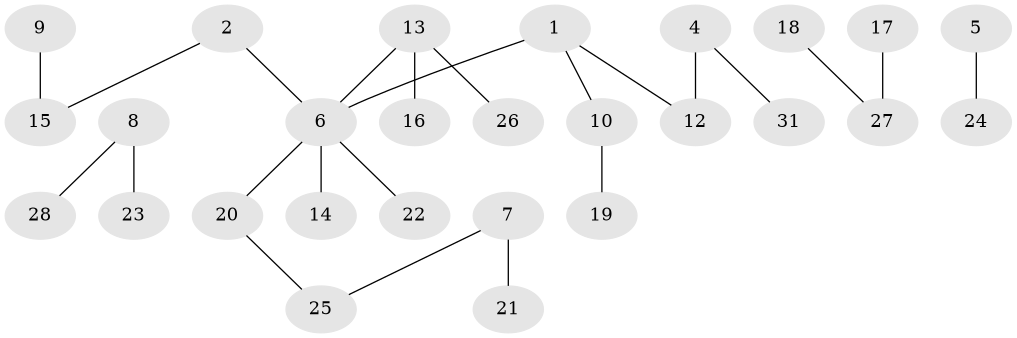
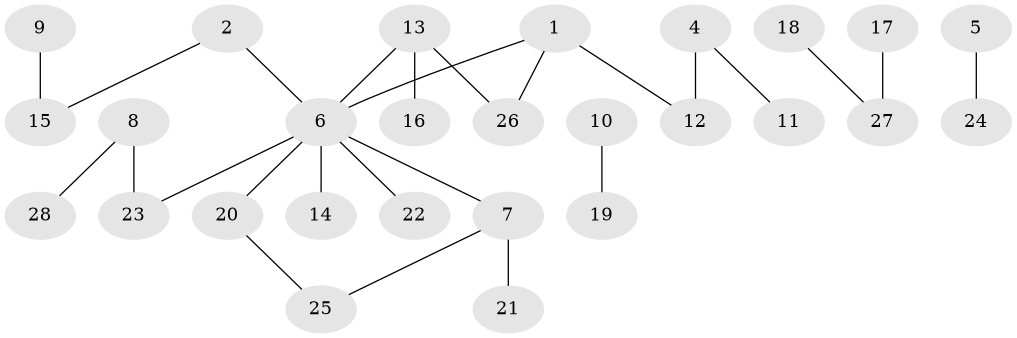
(579, 75) -> (532, 75)
(789, 122) -> (789, 122)
none -> (228, 169)
none -> (415, 169)
